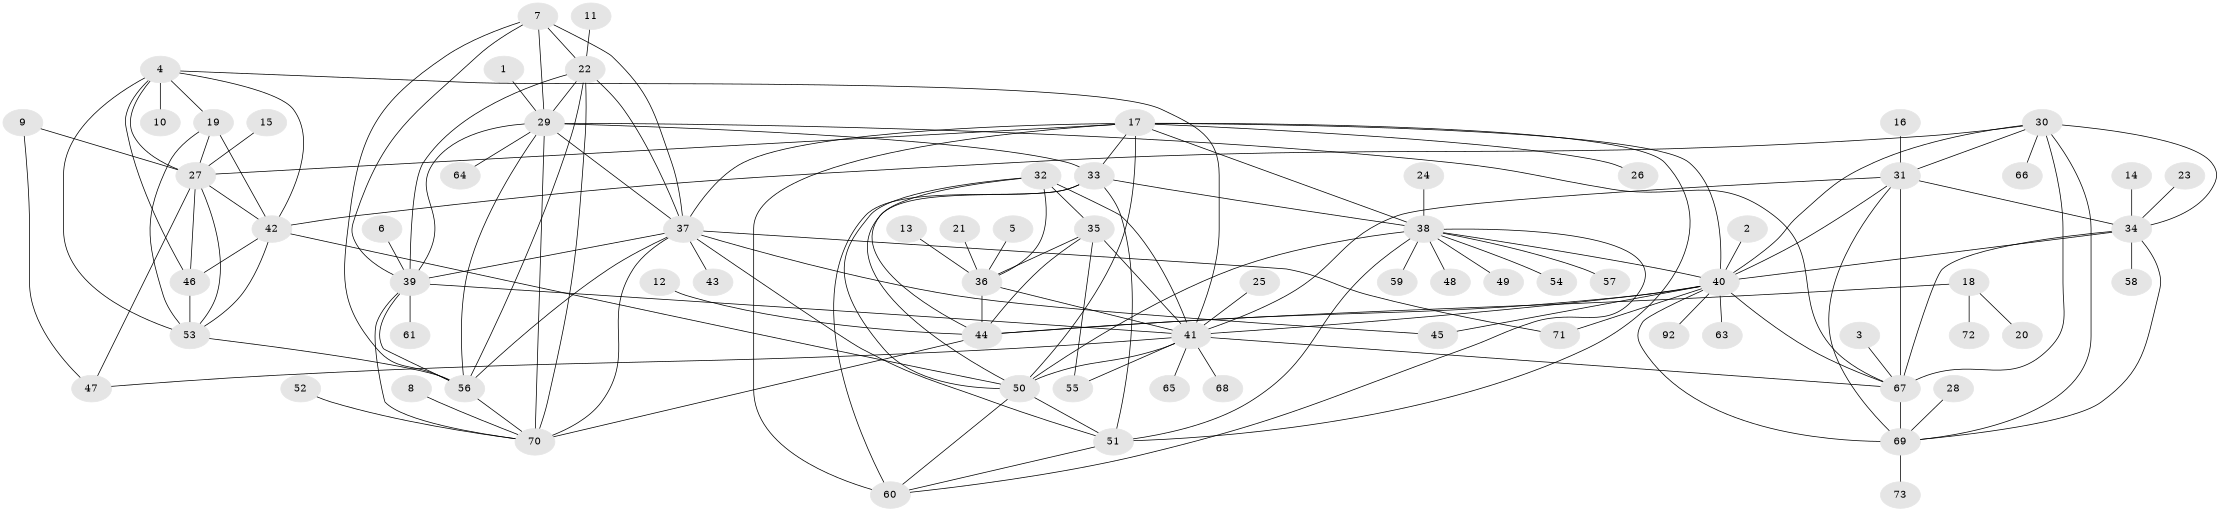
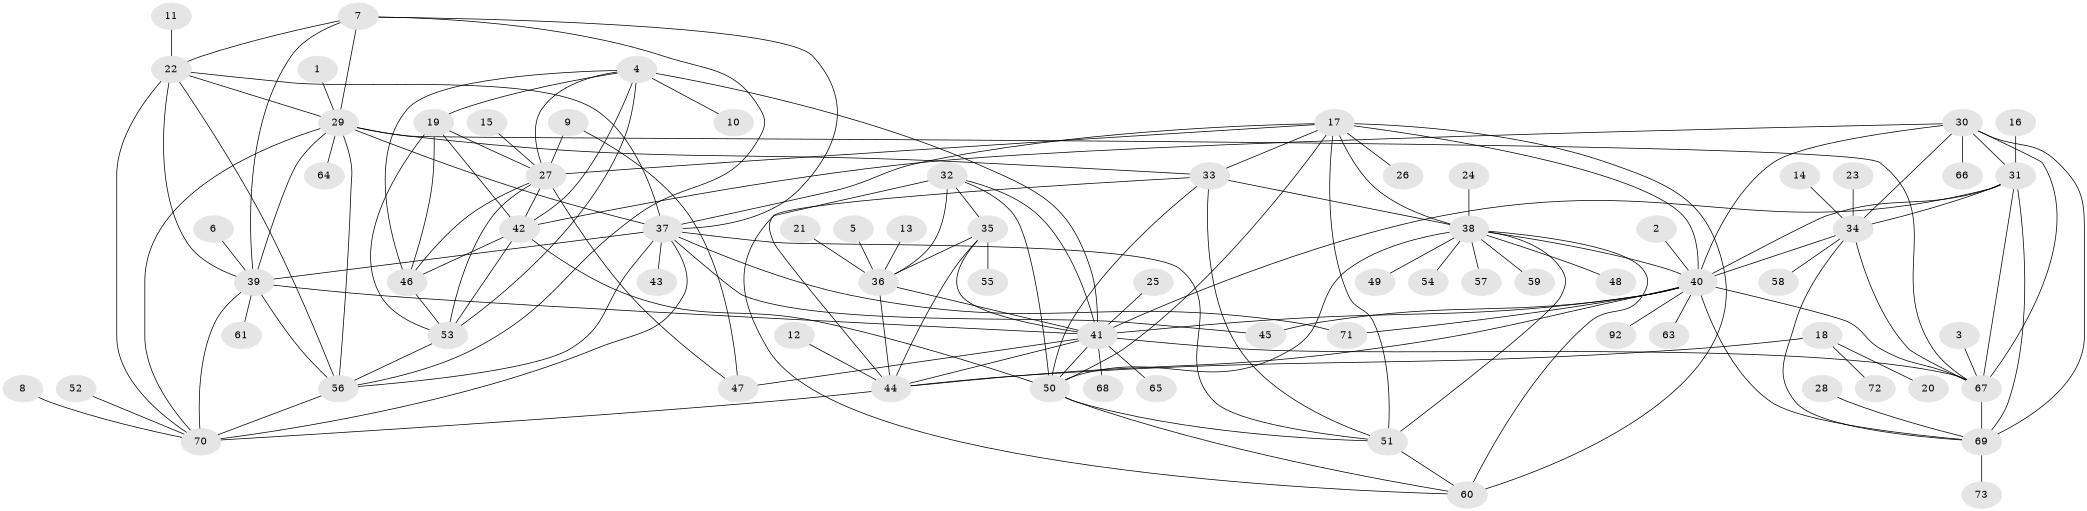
none -> (429, 204)
(1134, 361) -> (994, 362)
